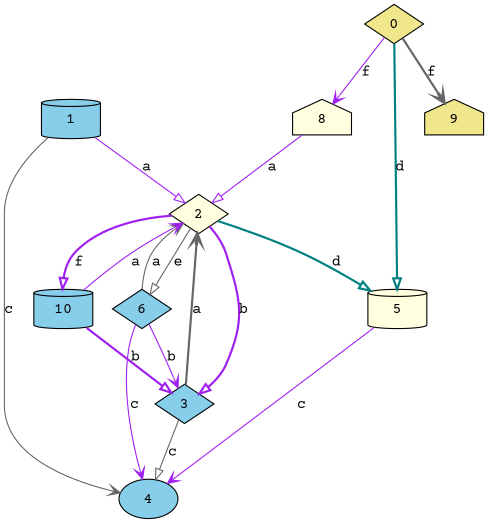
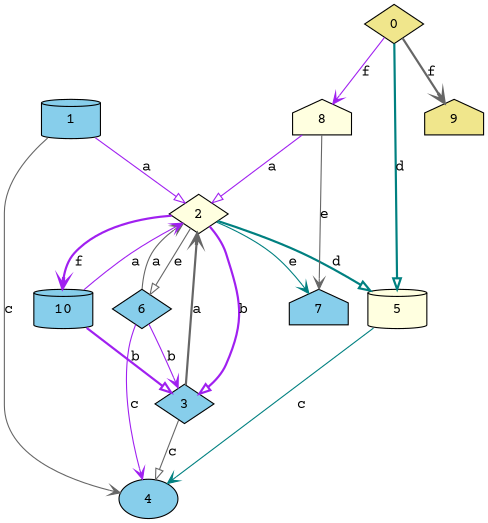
(107, 231) -> (107, 231)
none -> (319, 309)
(275, 402) -> (275, 402)
